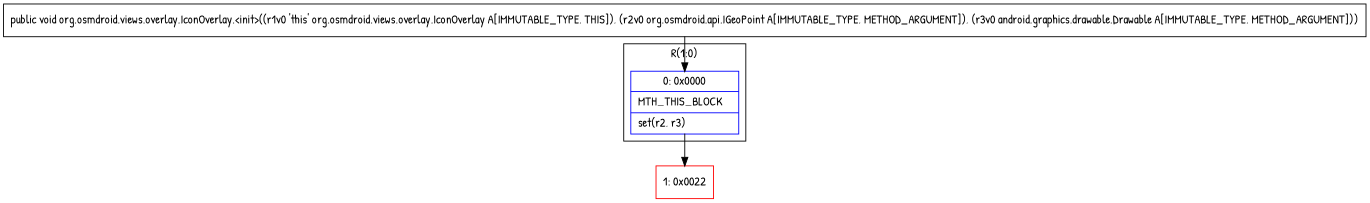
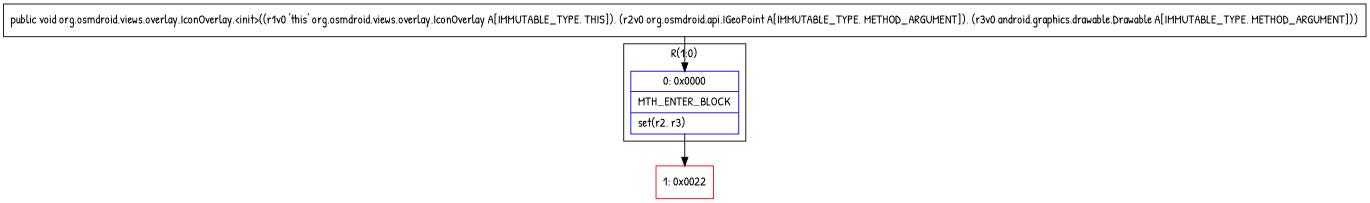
(681, 102) -> (685, 102)
